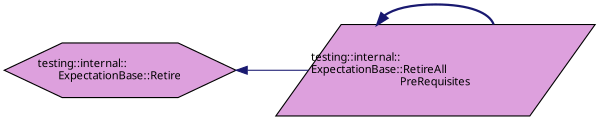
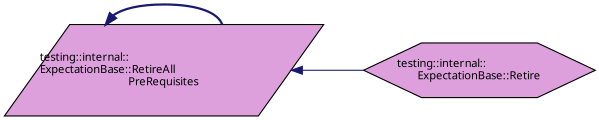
(278, 70) -> (333, 70)
